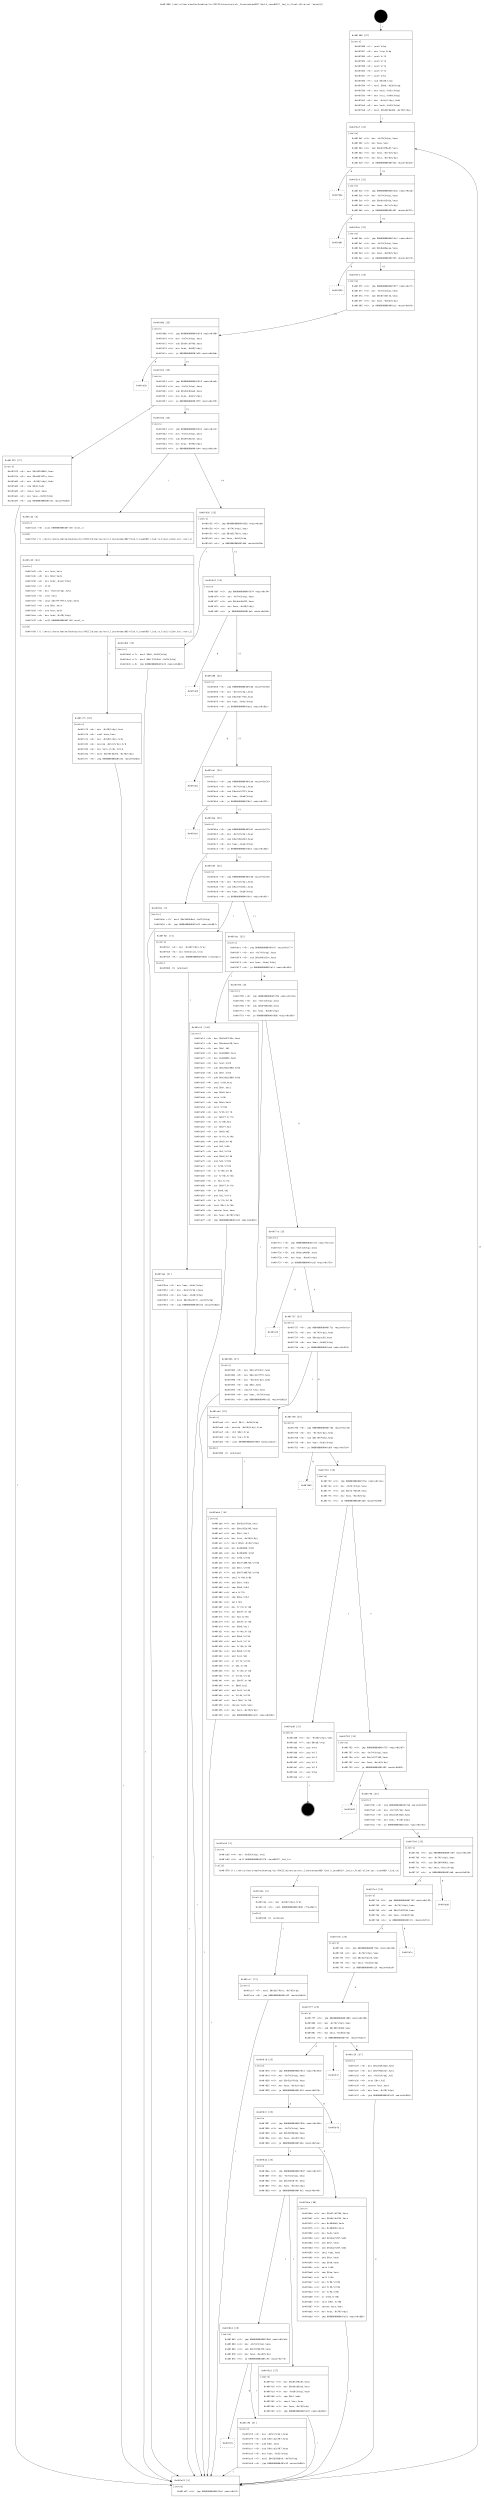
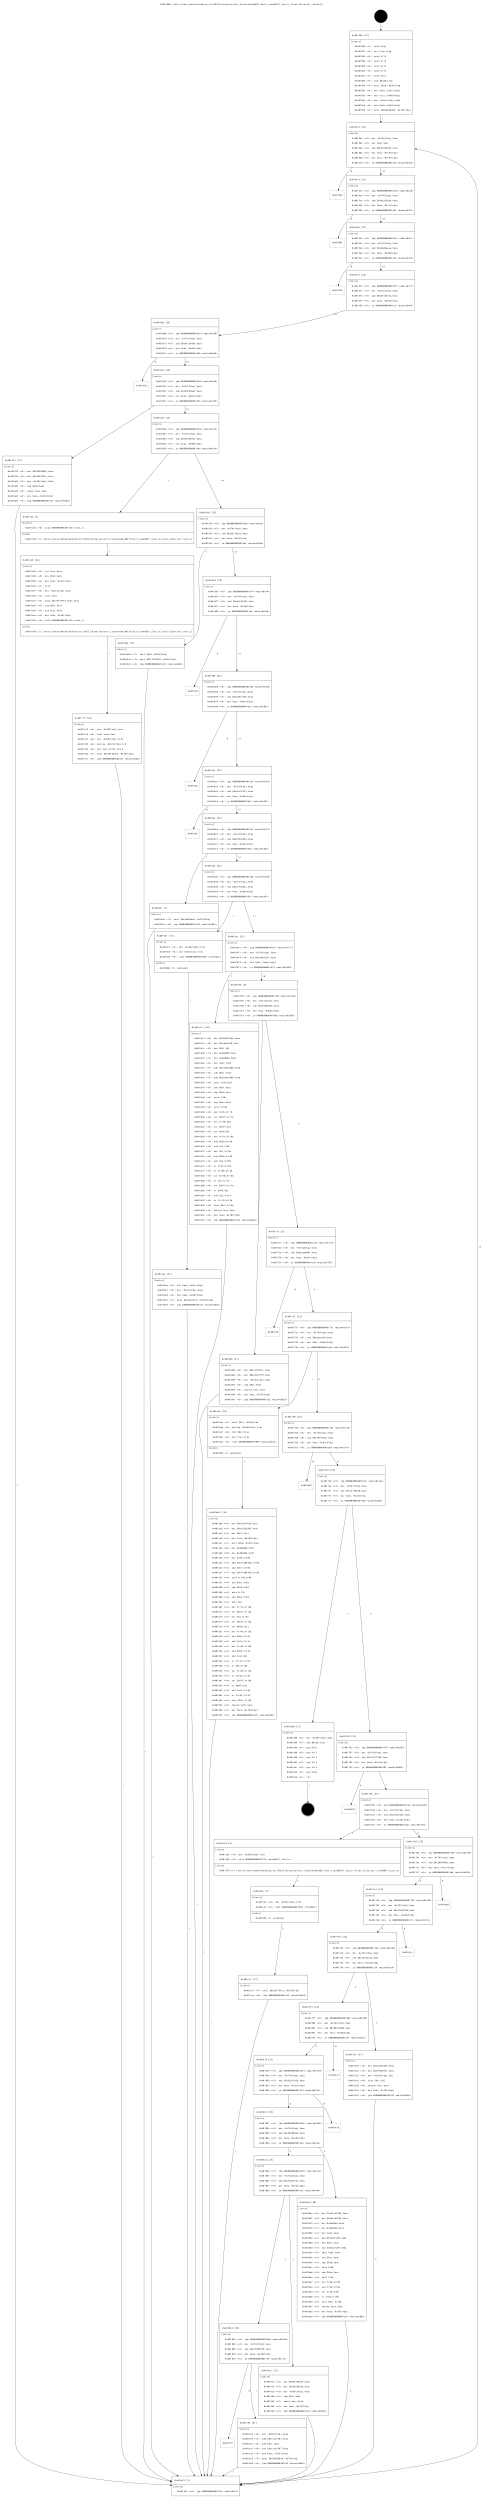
(354, 2046) -> (371, 2010)
